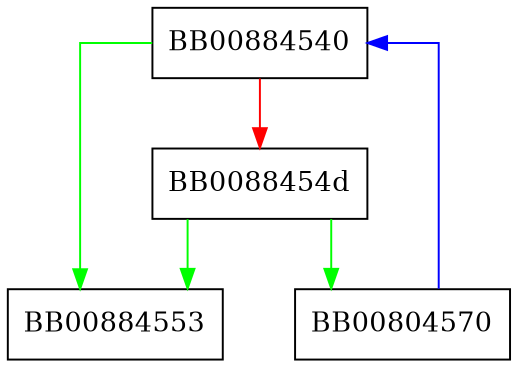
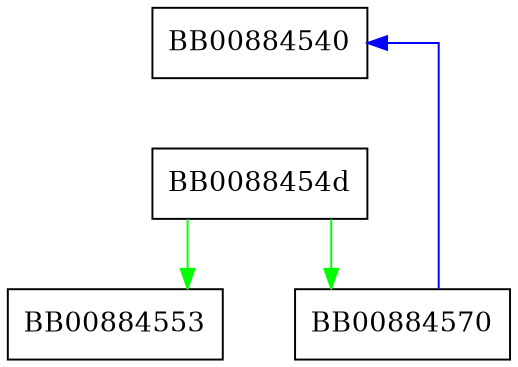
(260, 103) -> none
(80, 120) -> none
(403, 324) -> (403, 324)
